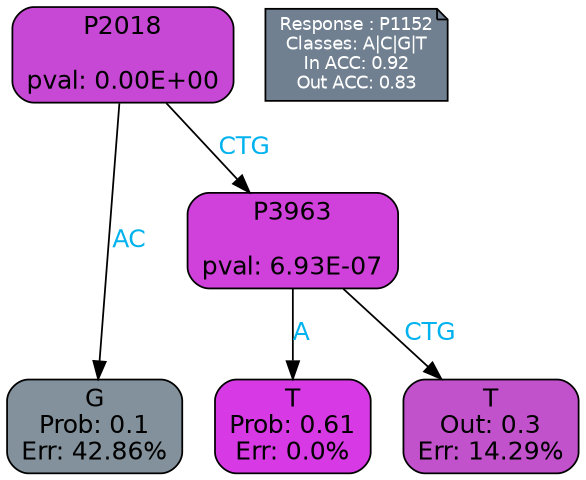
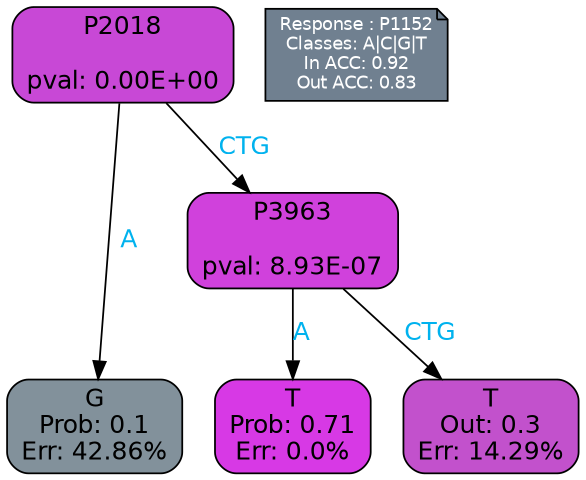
(129, 241) -> (129, 241)
(293, 241) -> (293, 241)
(293, 426) -> (293, 426)
